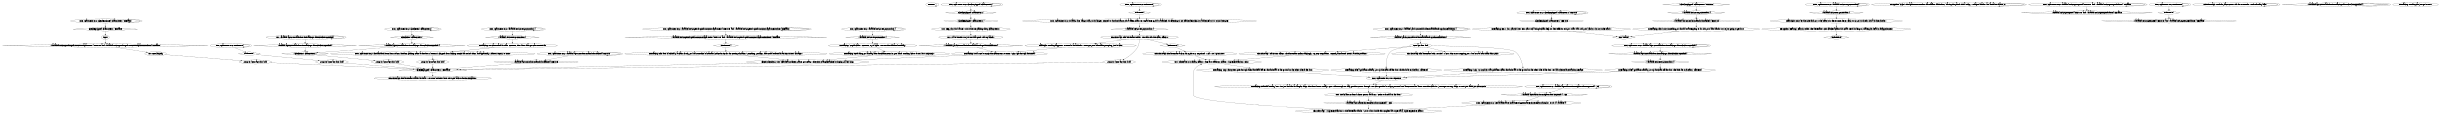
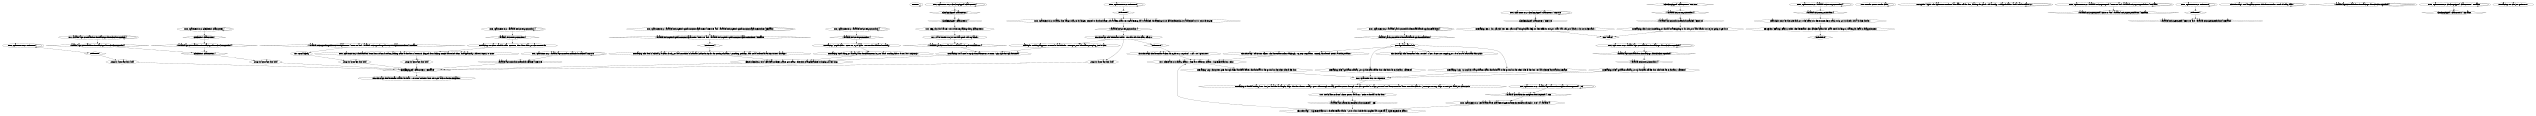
none -> (1875, 5)
(2416, 5) -> (2513, 5)
(105, 37) -> none
(1421, 46) -> (1405, 46)
